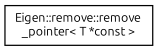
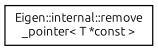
(79, 25) -> (79, 25)
